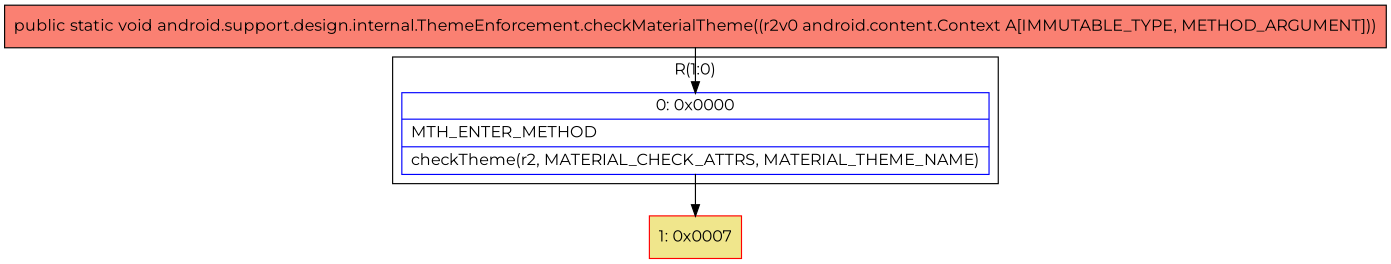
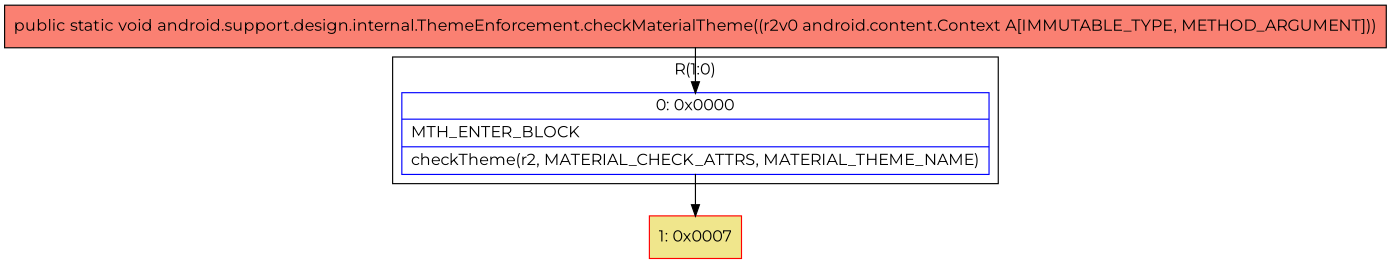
(504, 132) -> (496, 132)
